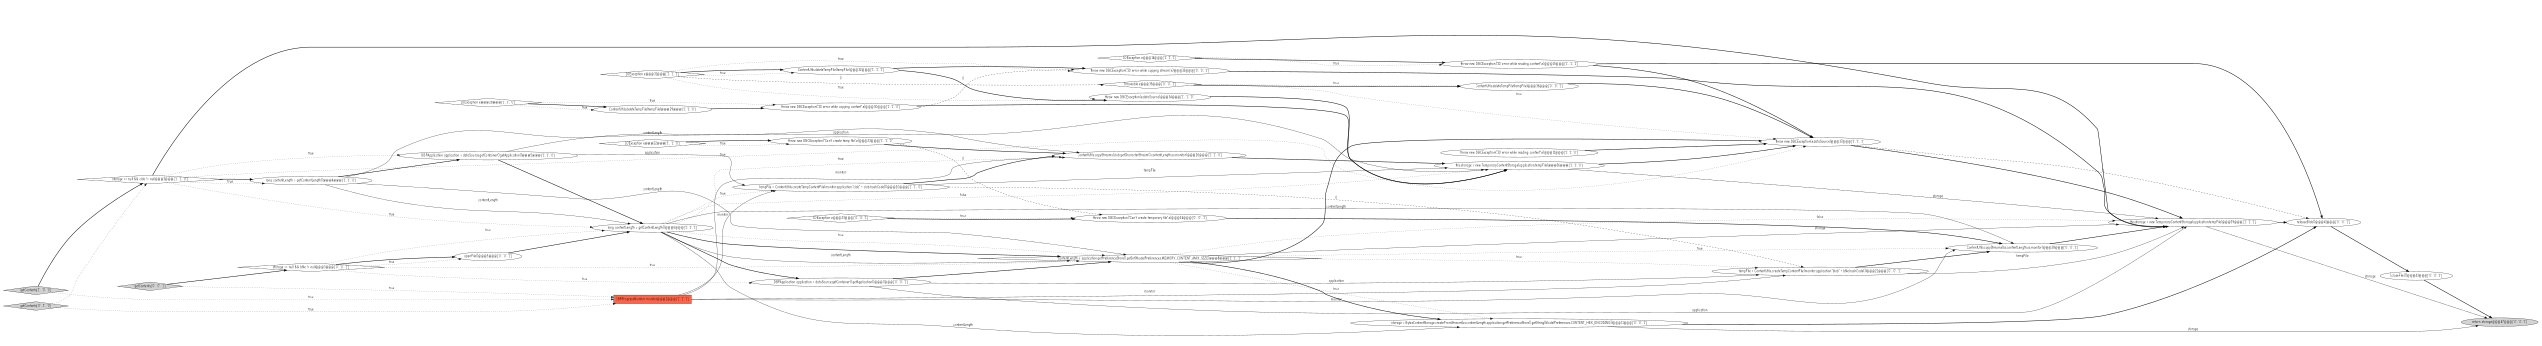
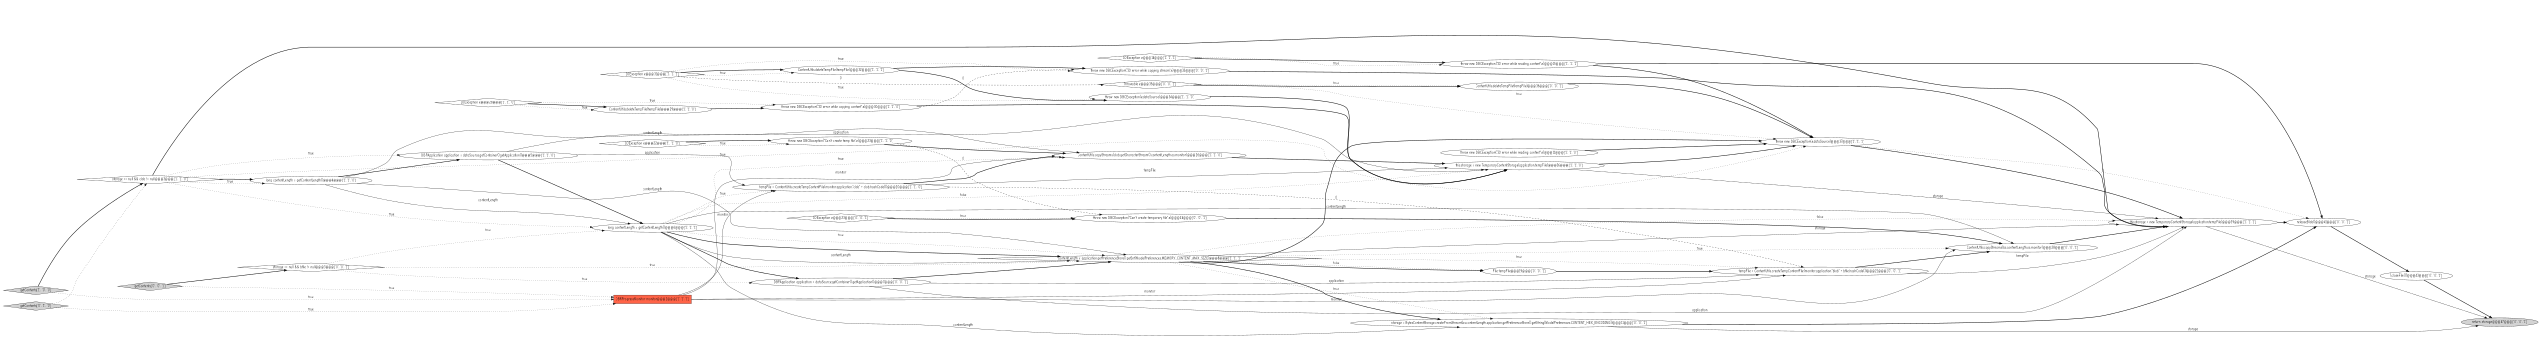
(2082, 169) -> (2082, 169)
(488, 256) -> none
none -> (1519, 271)
